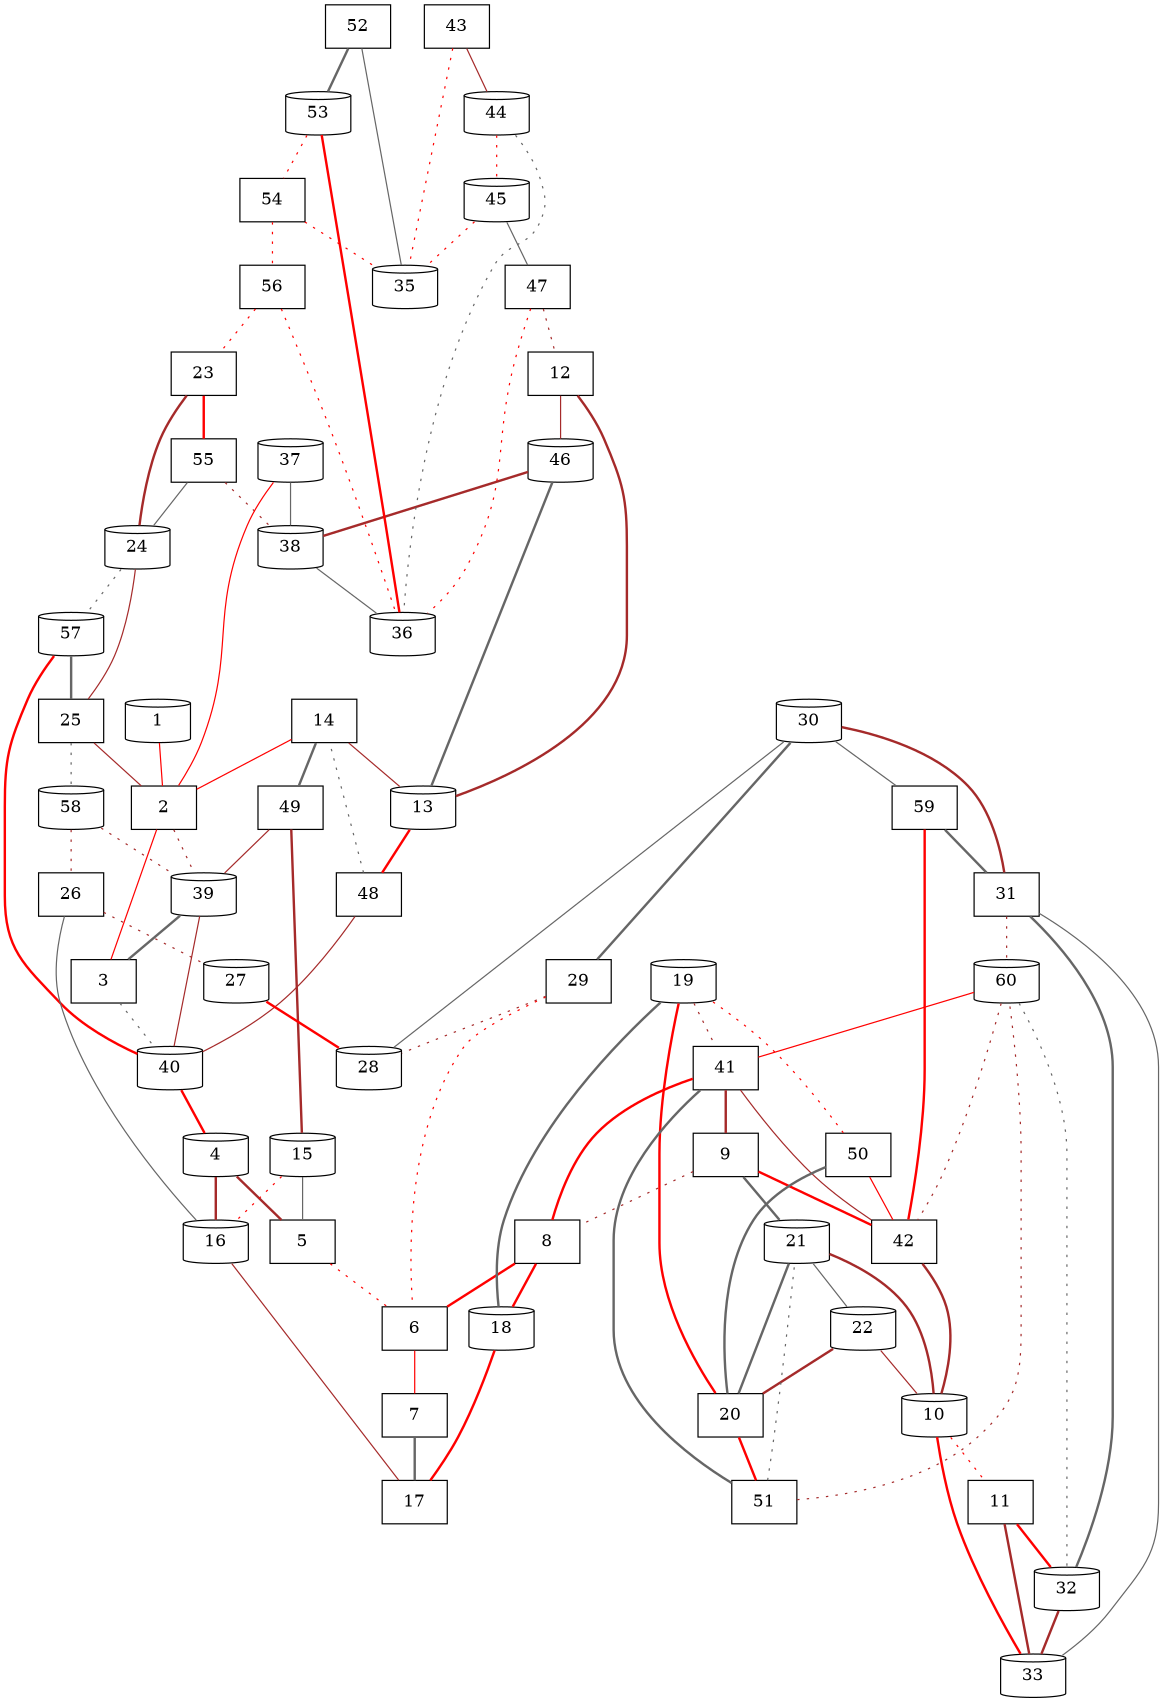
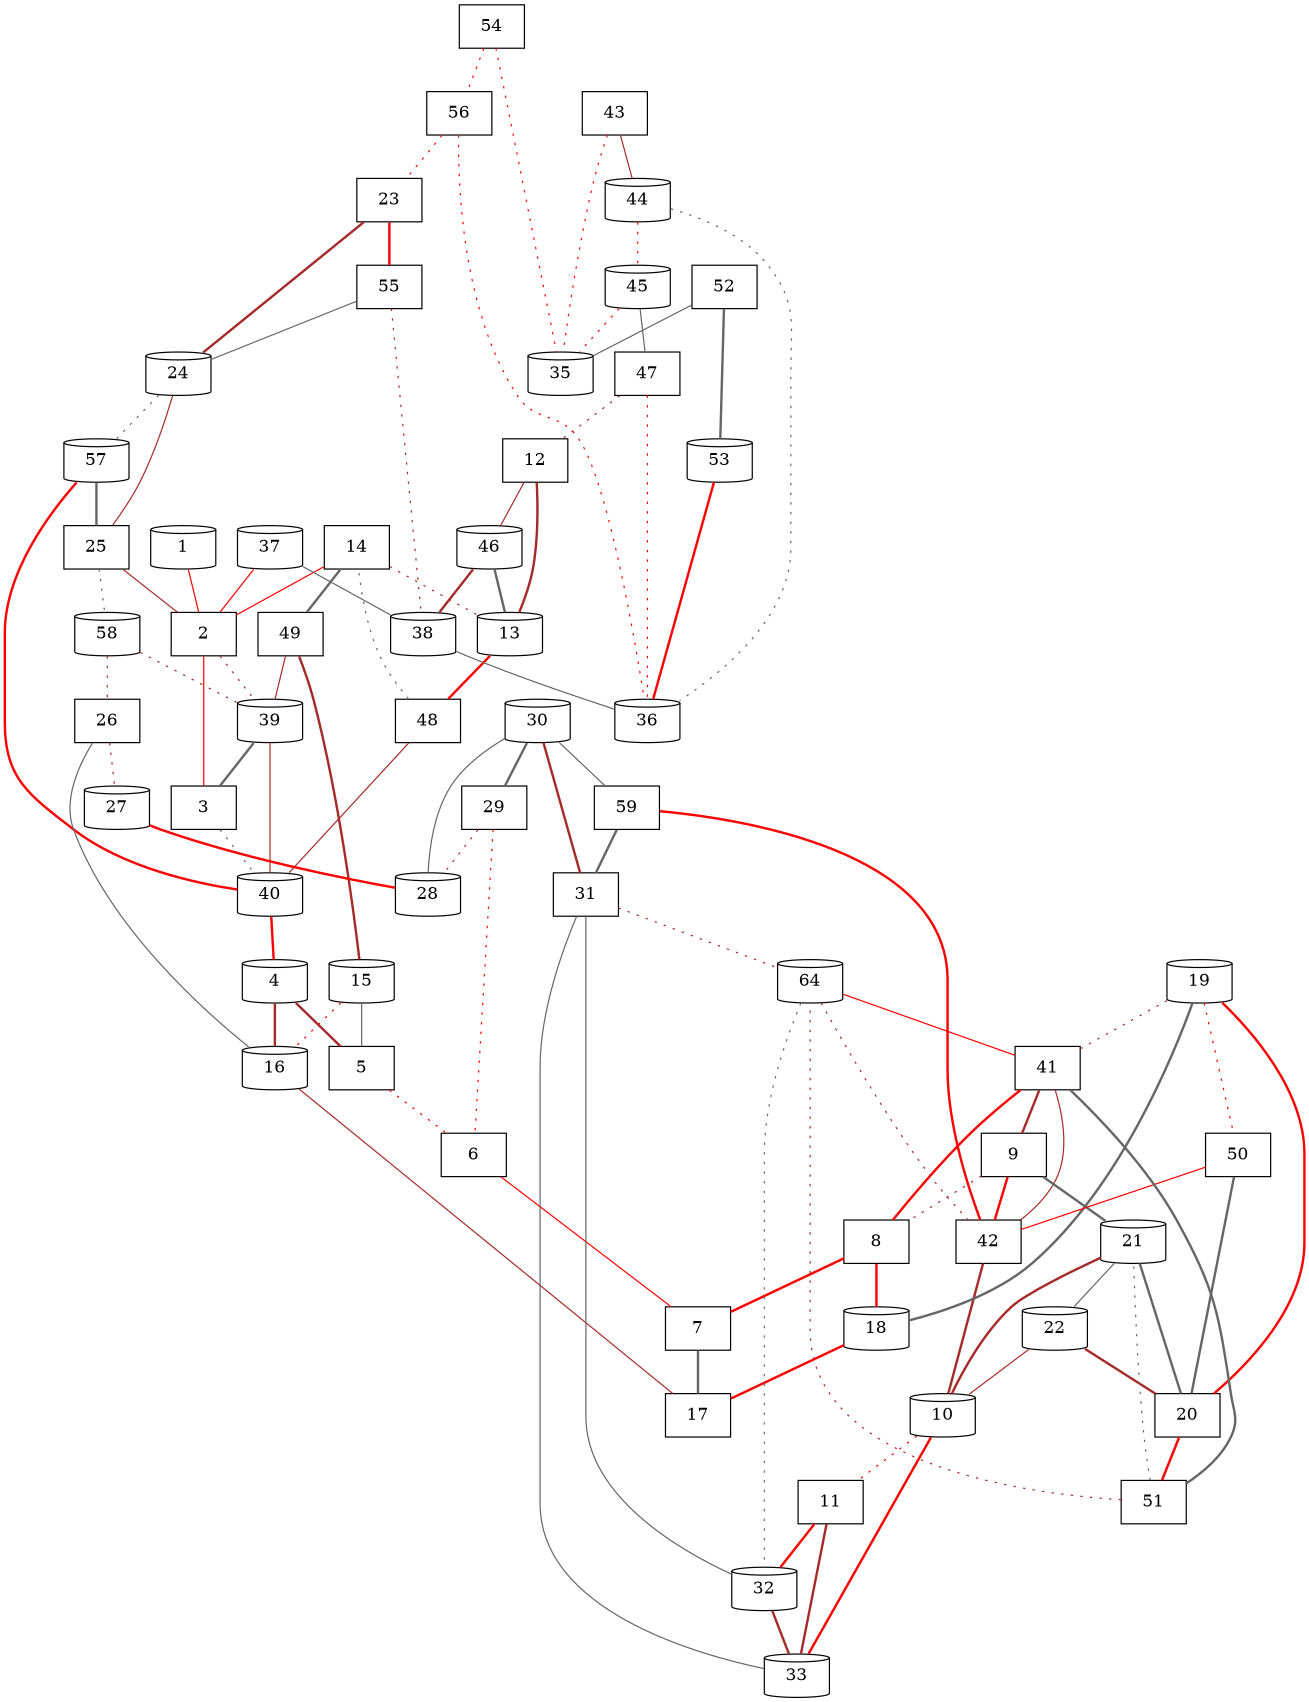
(295, 157) -> none
(374, 765) -> (433, 591)
(1007, 981) -> (810, 981)
(1113, 1232) -> (586, 1279)
(481, 1285) -> (787, 1285)
